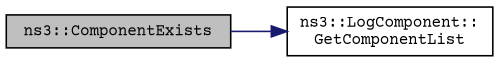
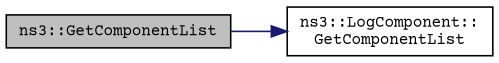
(118, 31) -> (118, 31)
